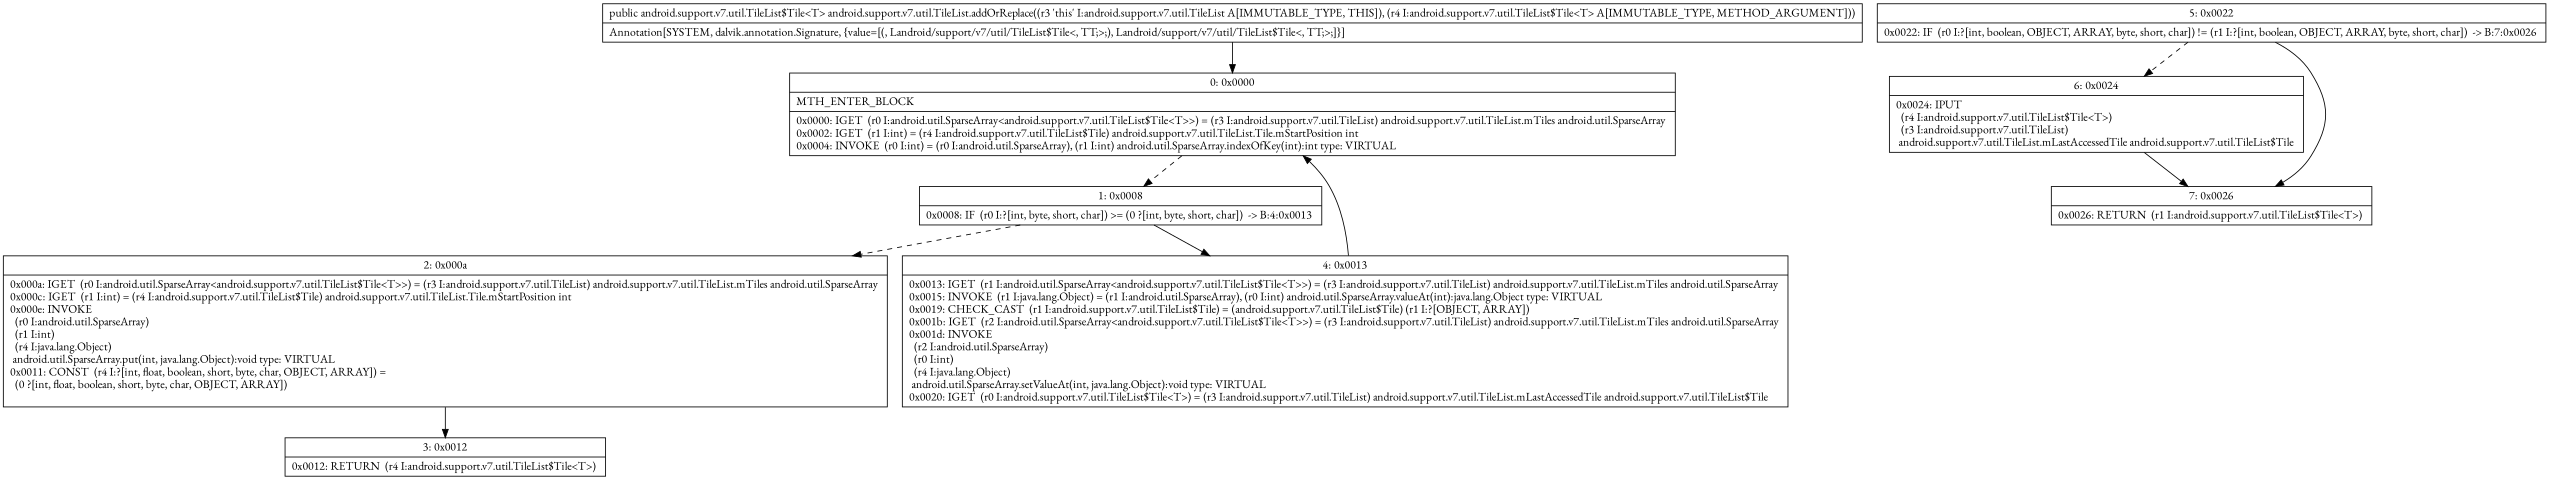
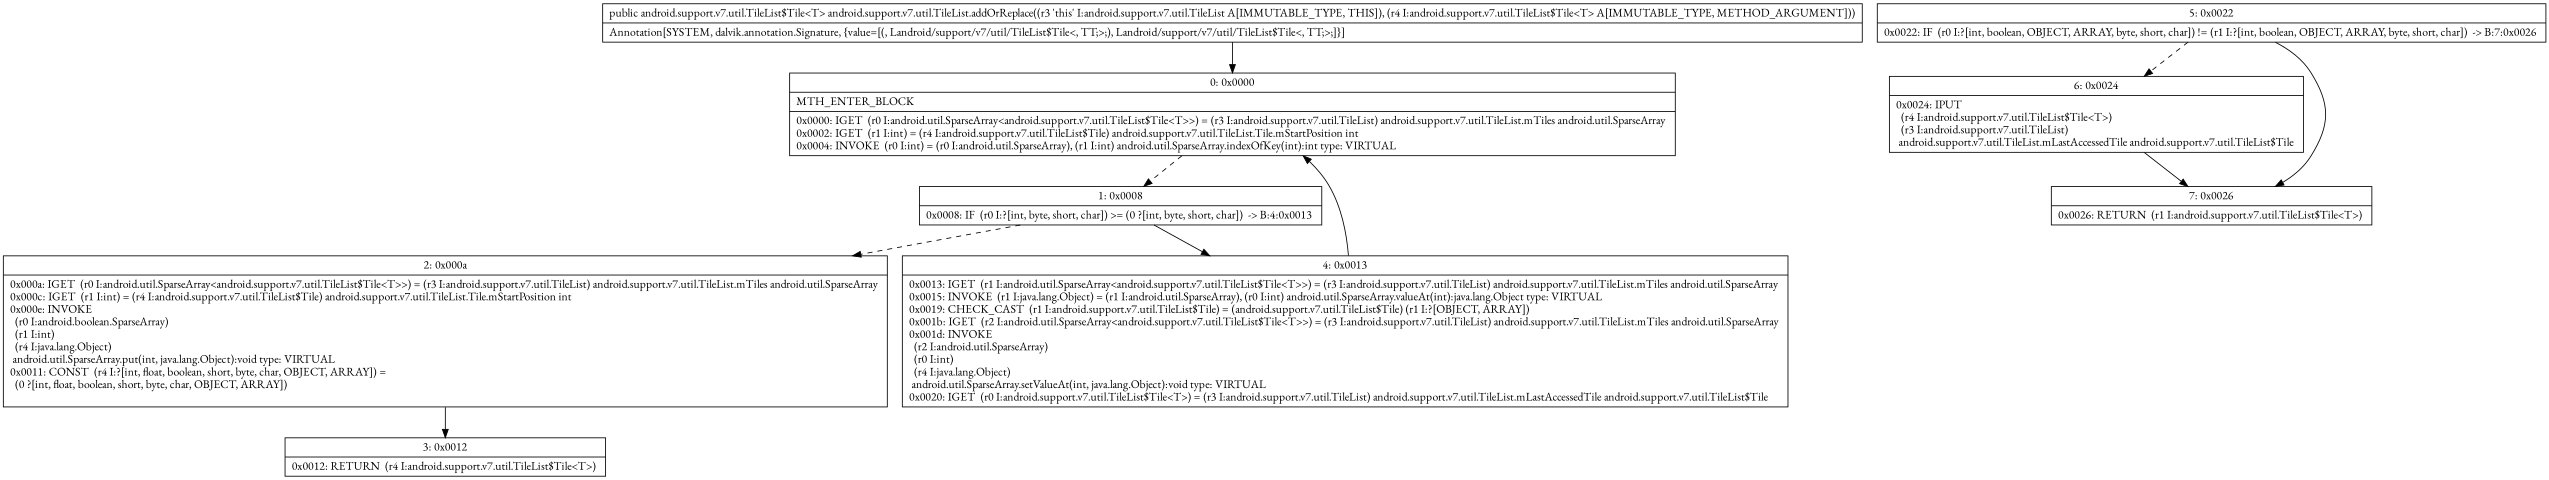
(80, 322) -> (89, 322)
